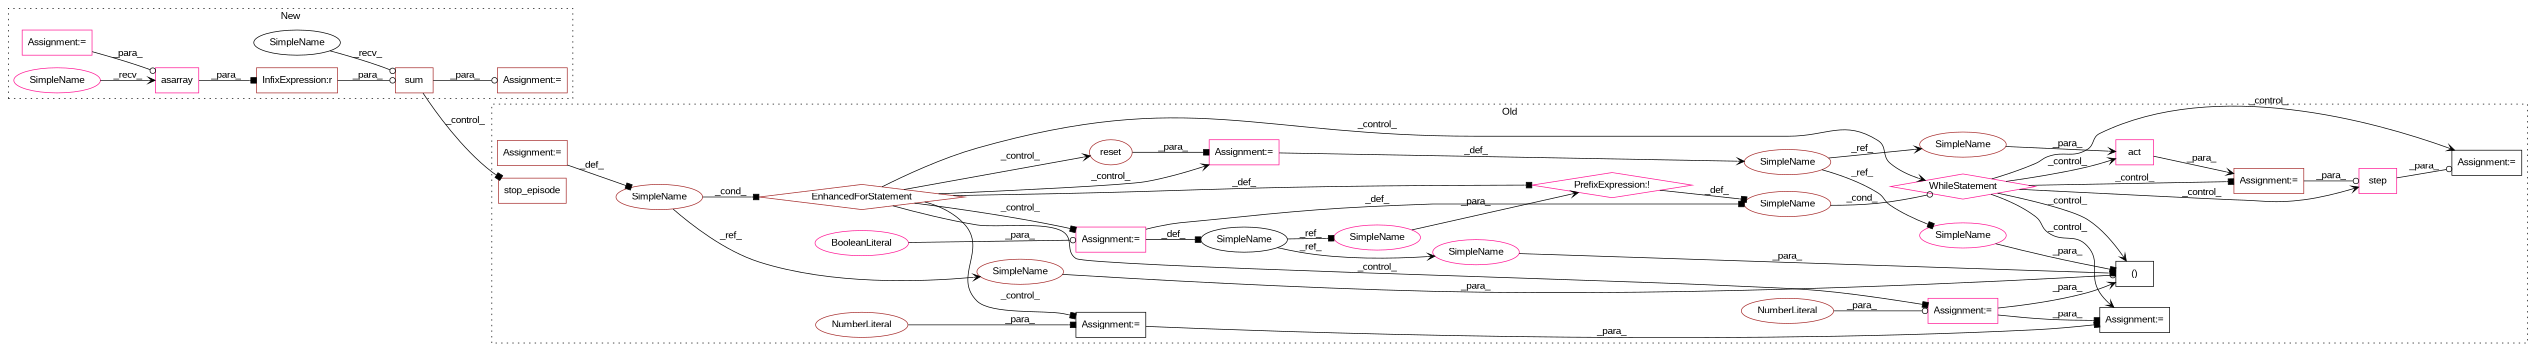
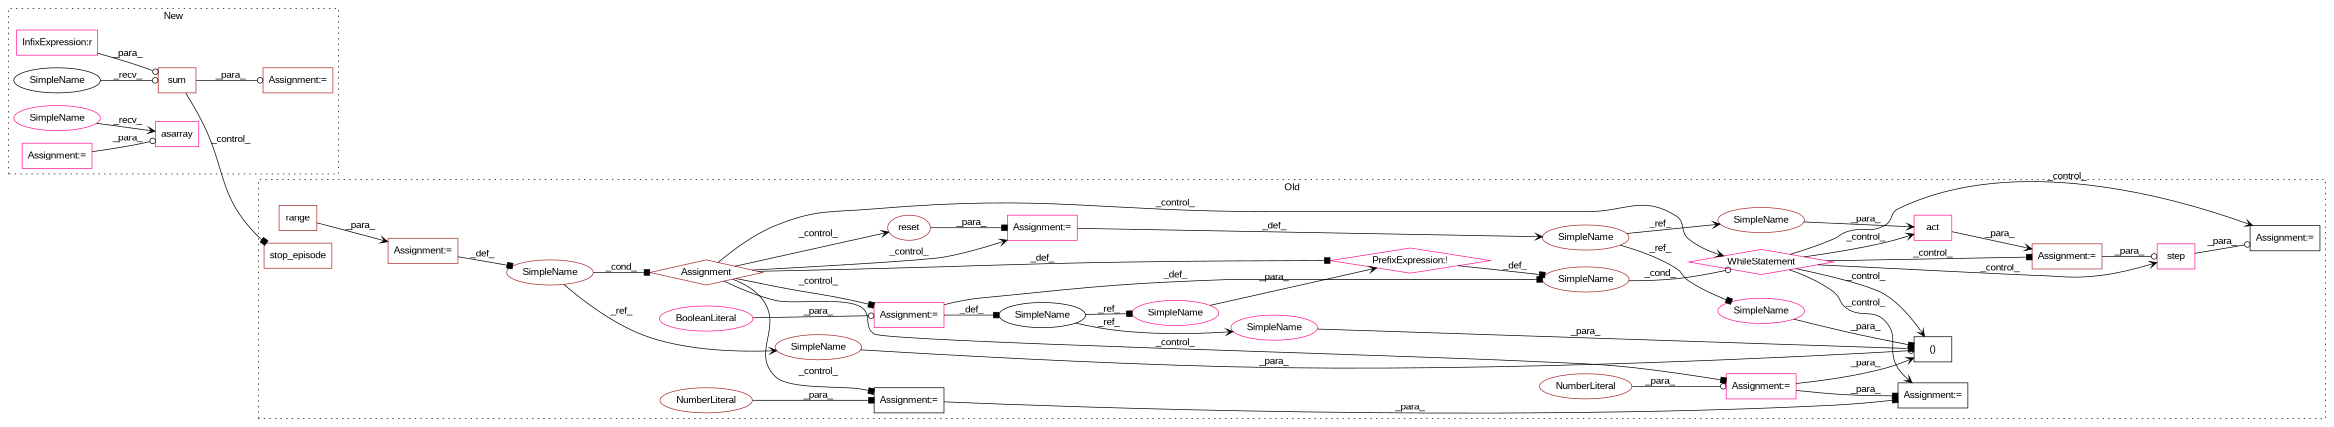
(224, 80) -> none
(297, 80) -> (57, 43)
(862, 197) -> (706, 272)
none -> (298, 218)
